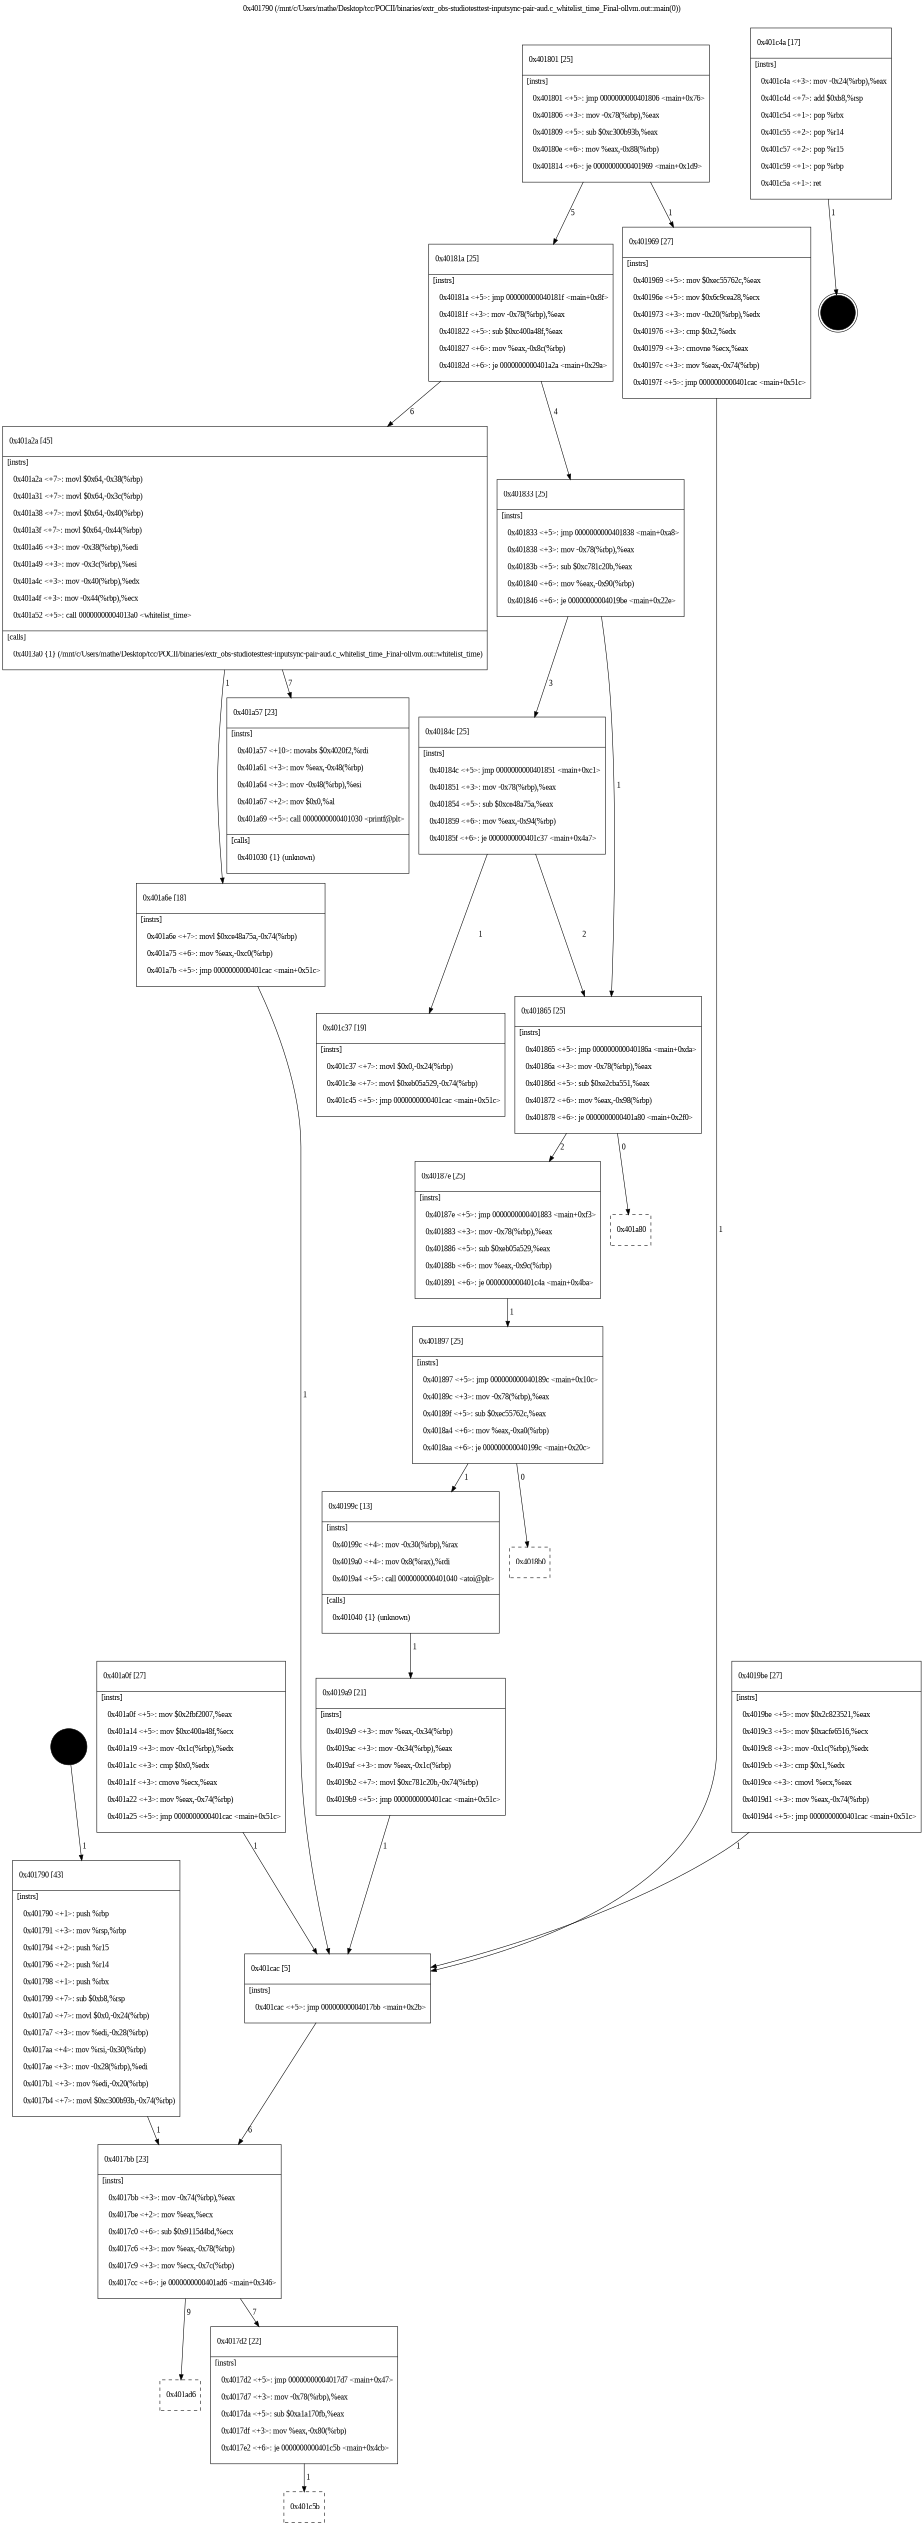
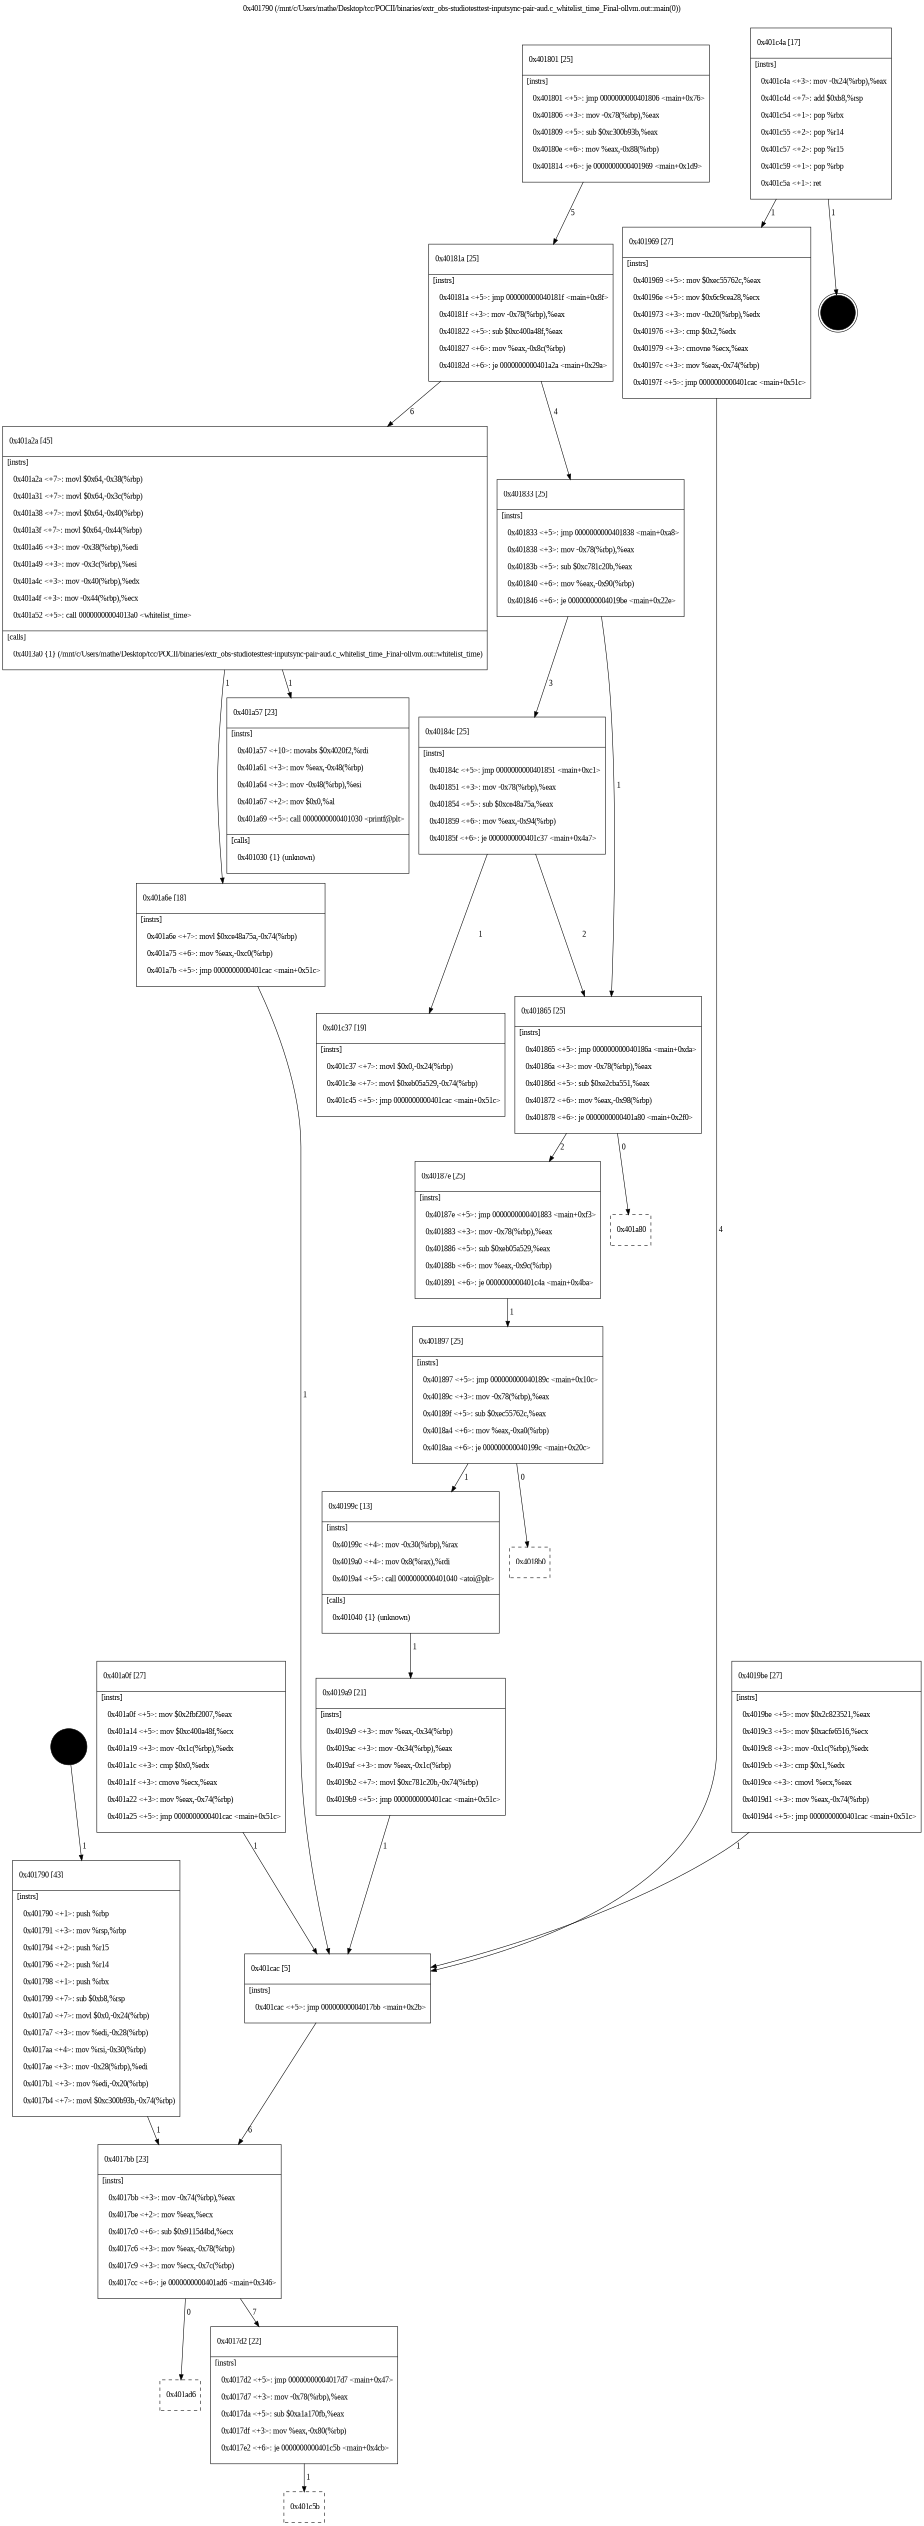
(661, 202) -> (770, 211)
(289, 684) -> (289, 684)
(720, 1230) -> (720, 1230)
(188, 2313) -> (188, 2313)
